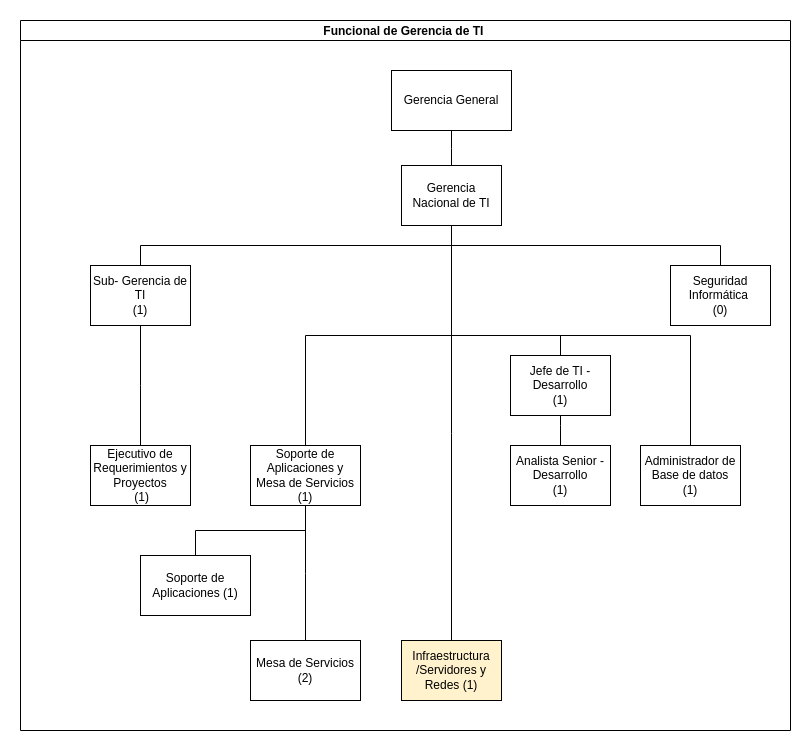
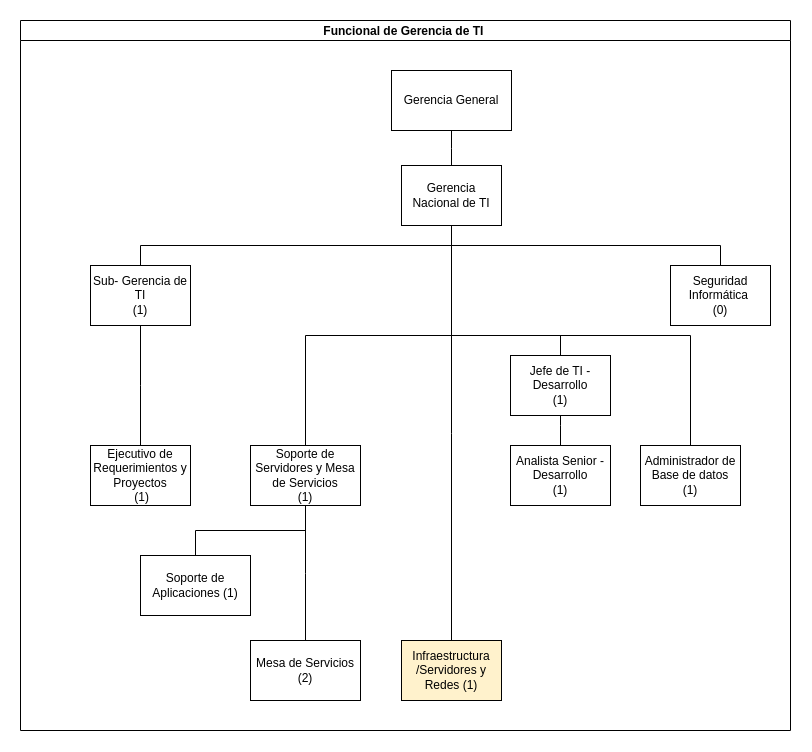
(306, 476) -> (306, 476)
